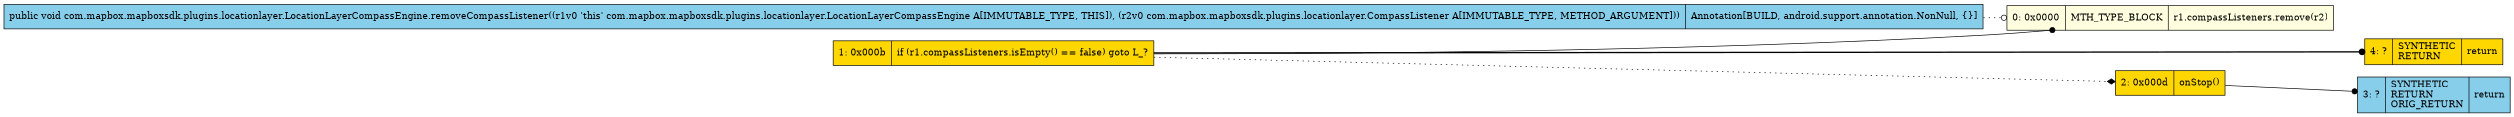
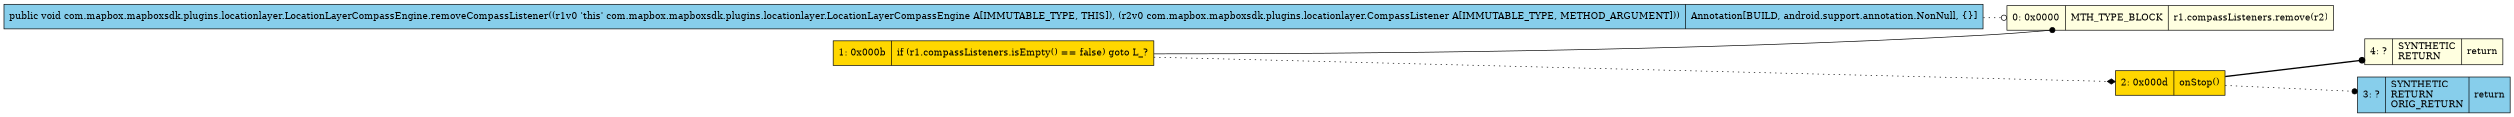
(1757, 52) -> (2292, 69)
(2434, 52) -> (2434, 52)
(2288, 88) -> (2288, 88)
